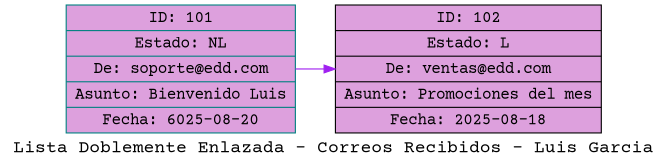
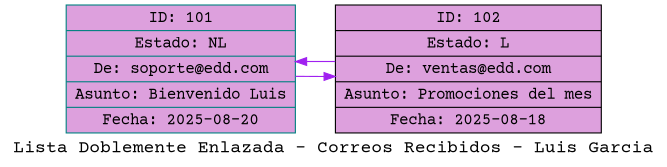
none -> (321, 61)
(181, 120) -> (181, 120)
